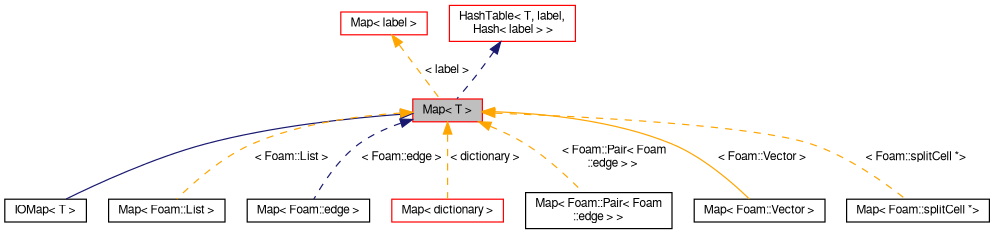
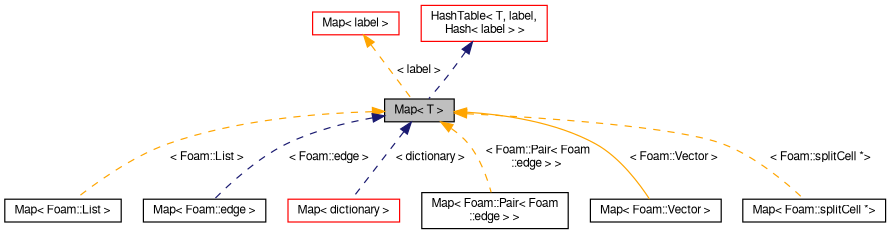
(448, 110) -> (419, 110)
(448, 167) -> (378, 165)
(46, 211) -> none
